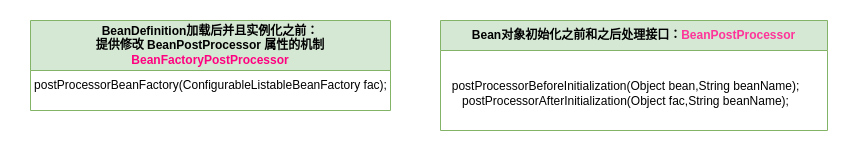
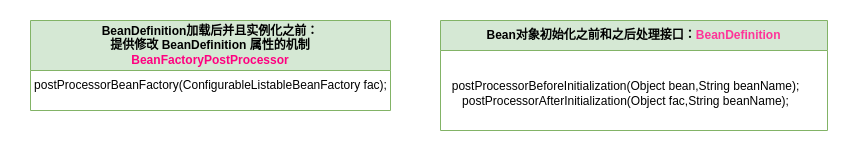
(634, 36) -> (634, 36)
(211, 46) -> (211, 46)
